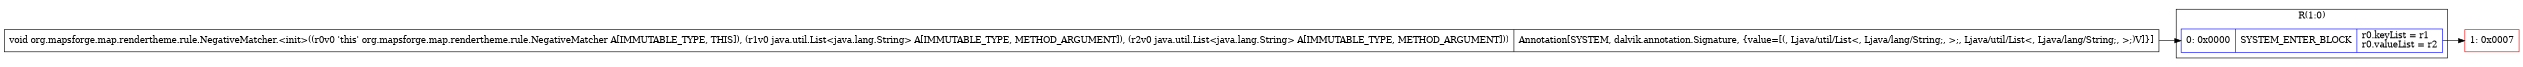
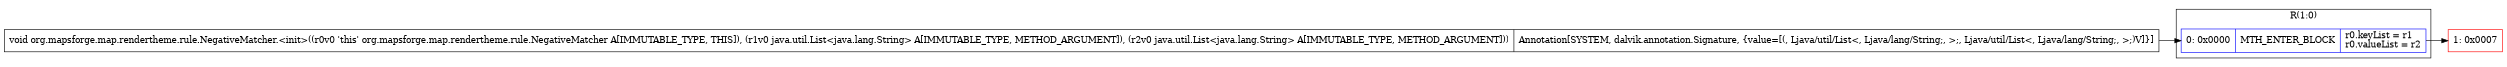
(2296, 40) -> (2288, 40)
